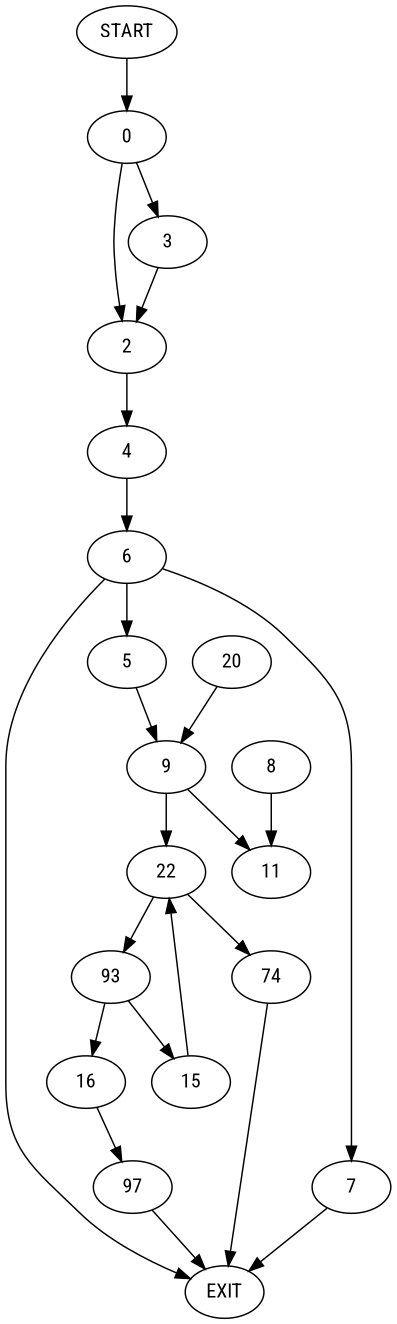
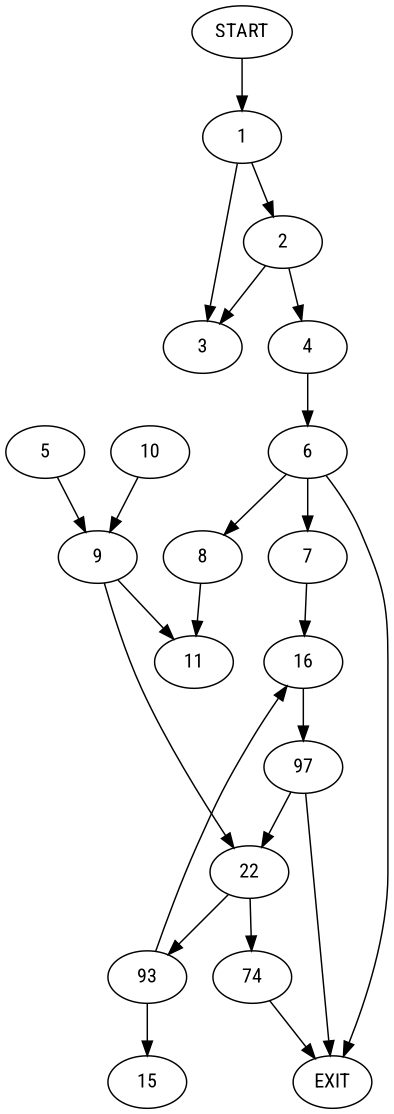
(127, 137) -> (242, 137)
(150, 288) -> (247, 289)
(127, 602) -> (261, 499)
(232, 662) -> (150, 452)
(180, 984) -> (280, 813)
(294, 1235) -> (306, 602)
